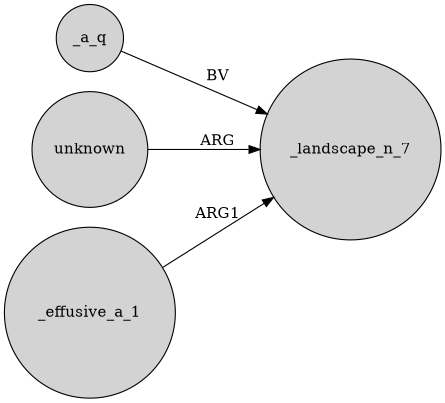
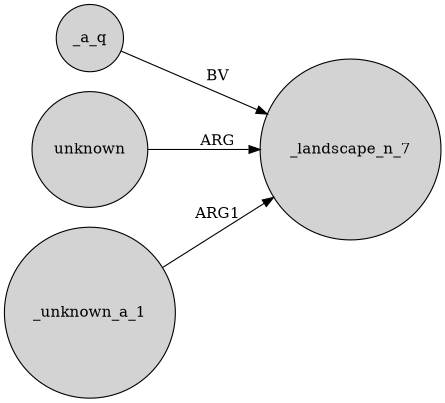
(90, 313) -> (90, 313)
